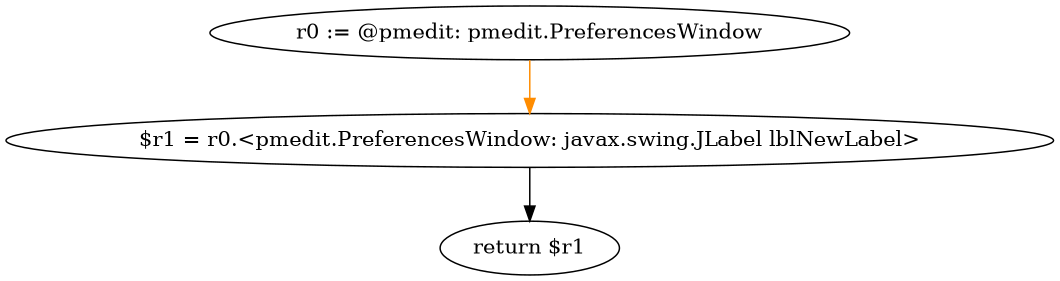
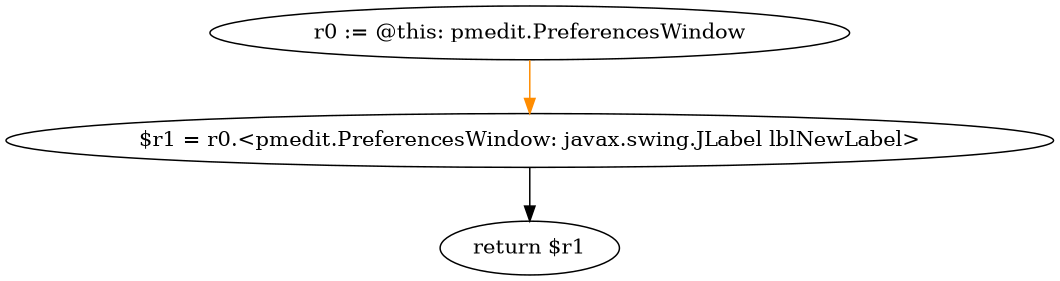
(530, 33) -> (530, 33)
